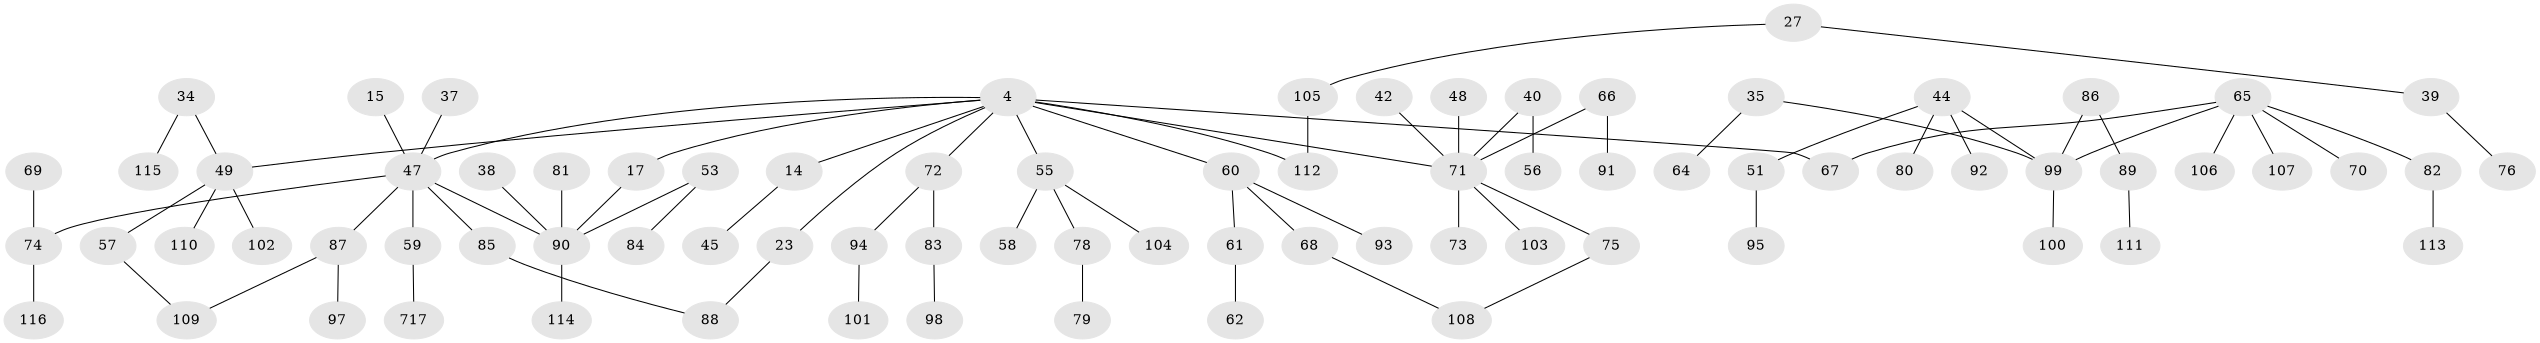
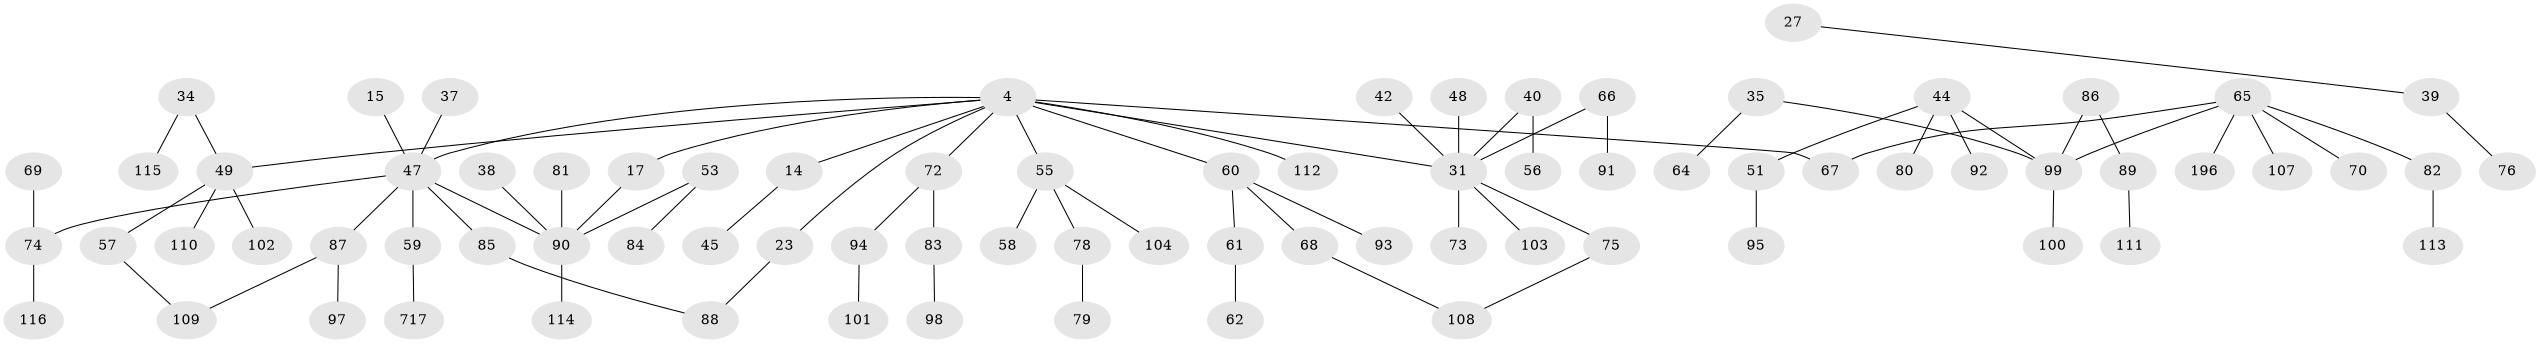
(1308, 97) -> none
(1459, 172) -> (1459, 172)
(2205, 172) -> (2205, 172)
